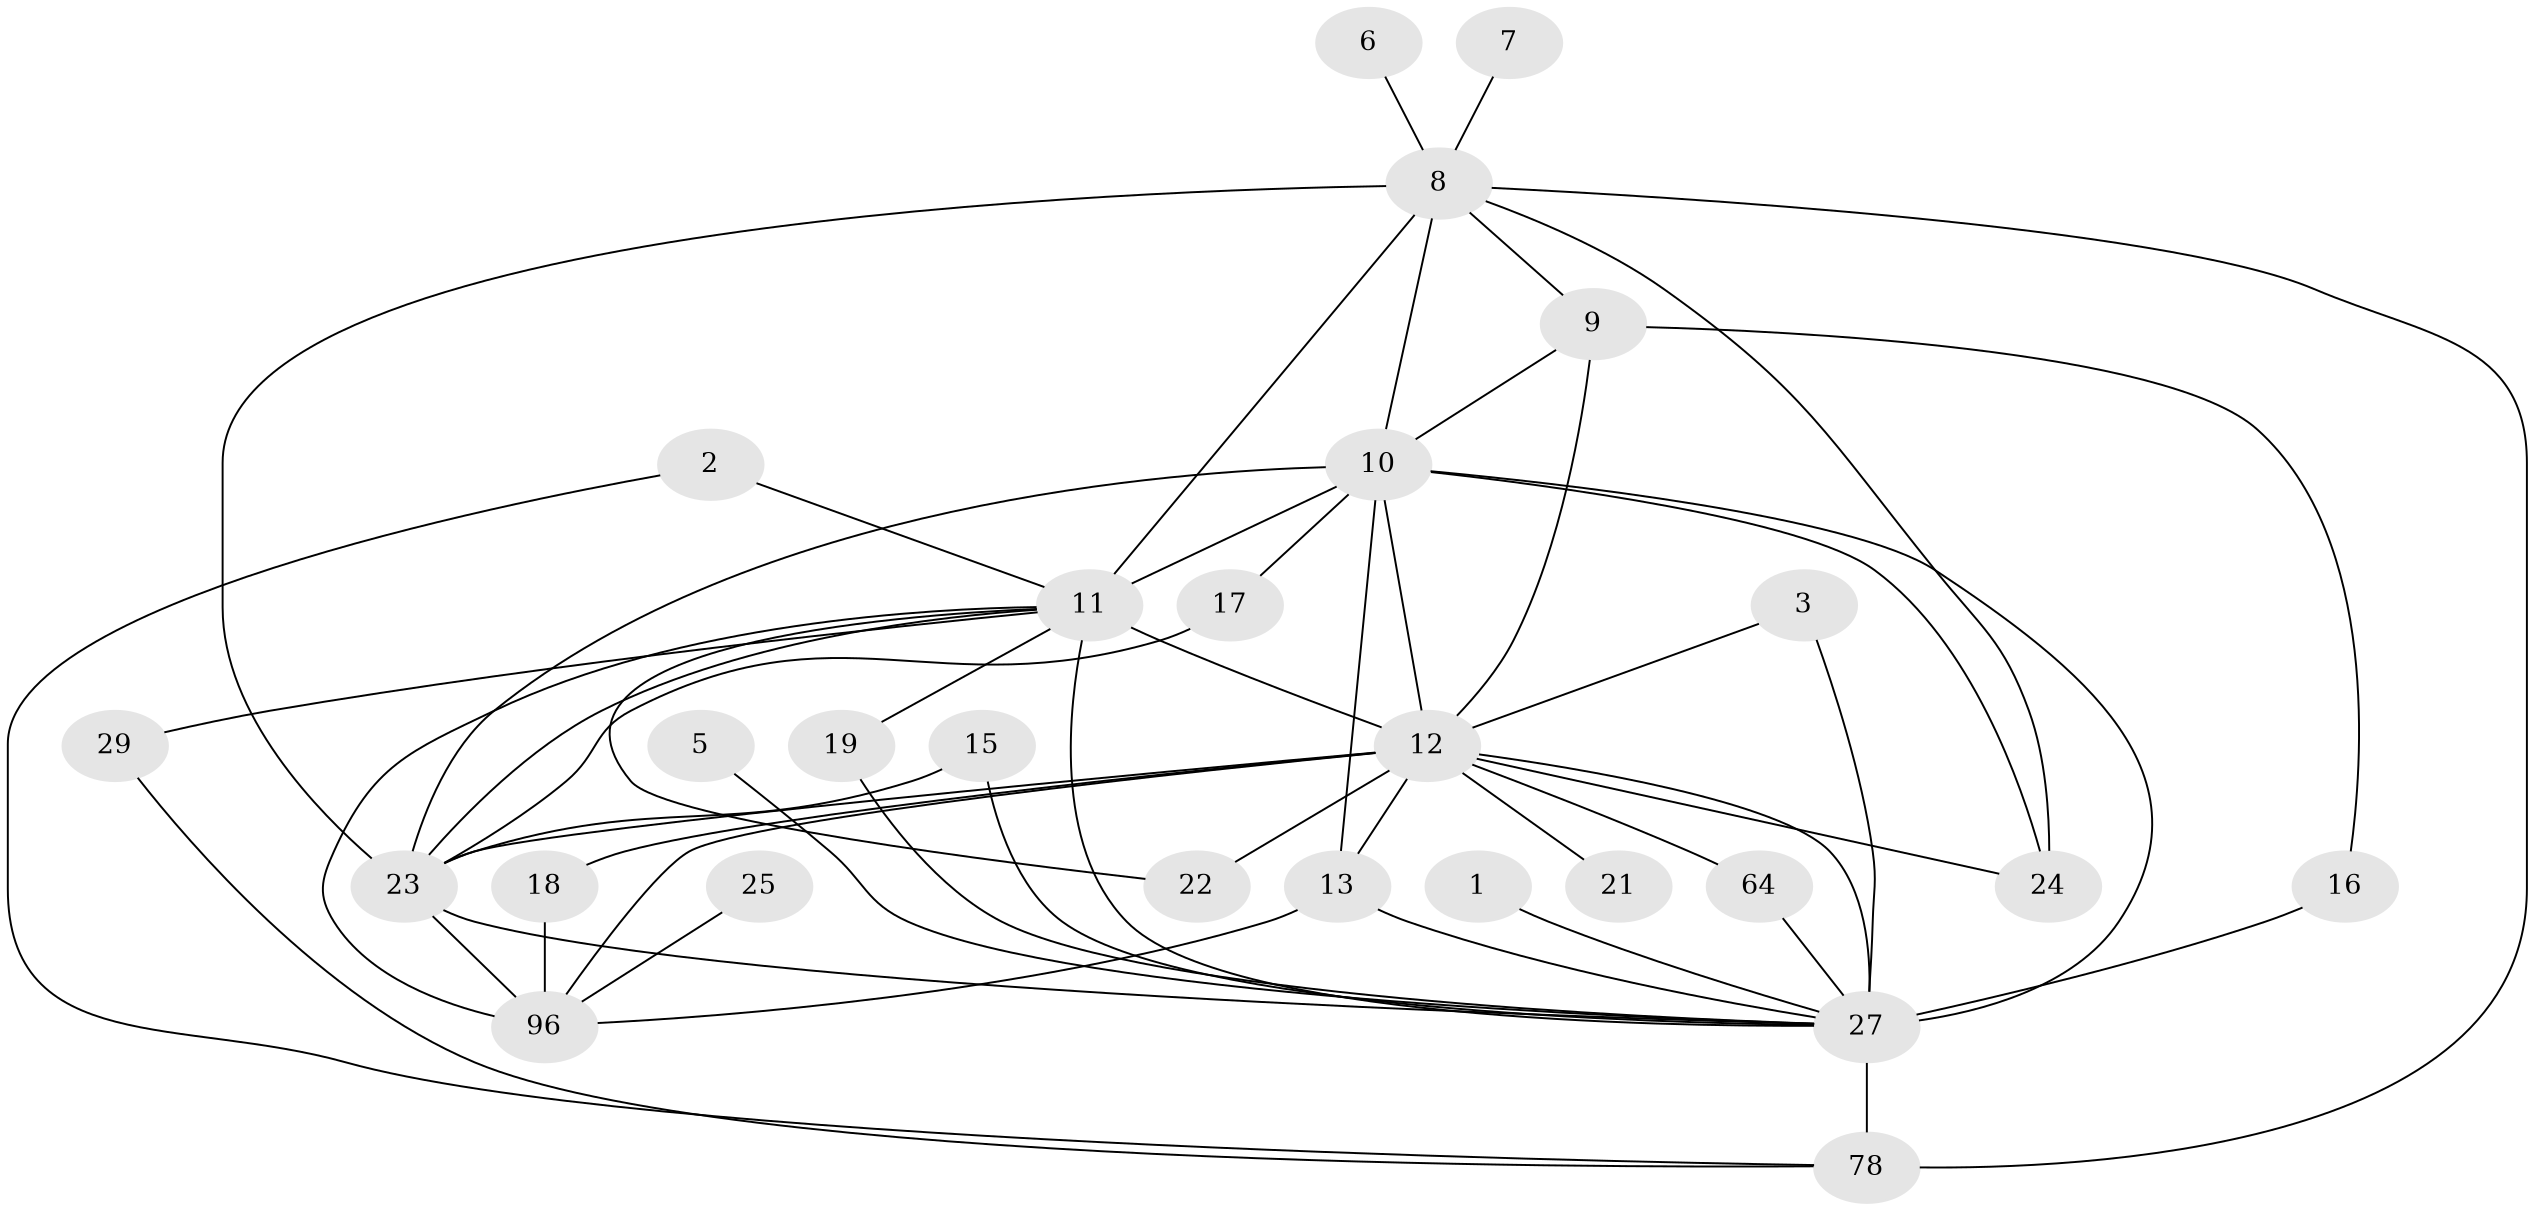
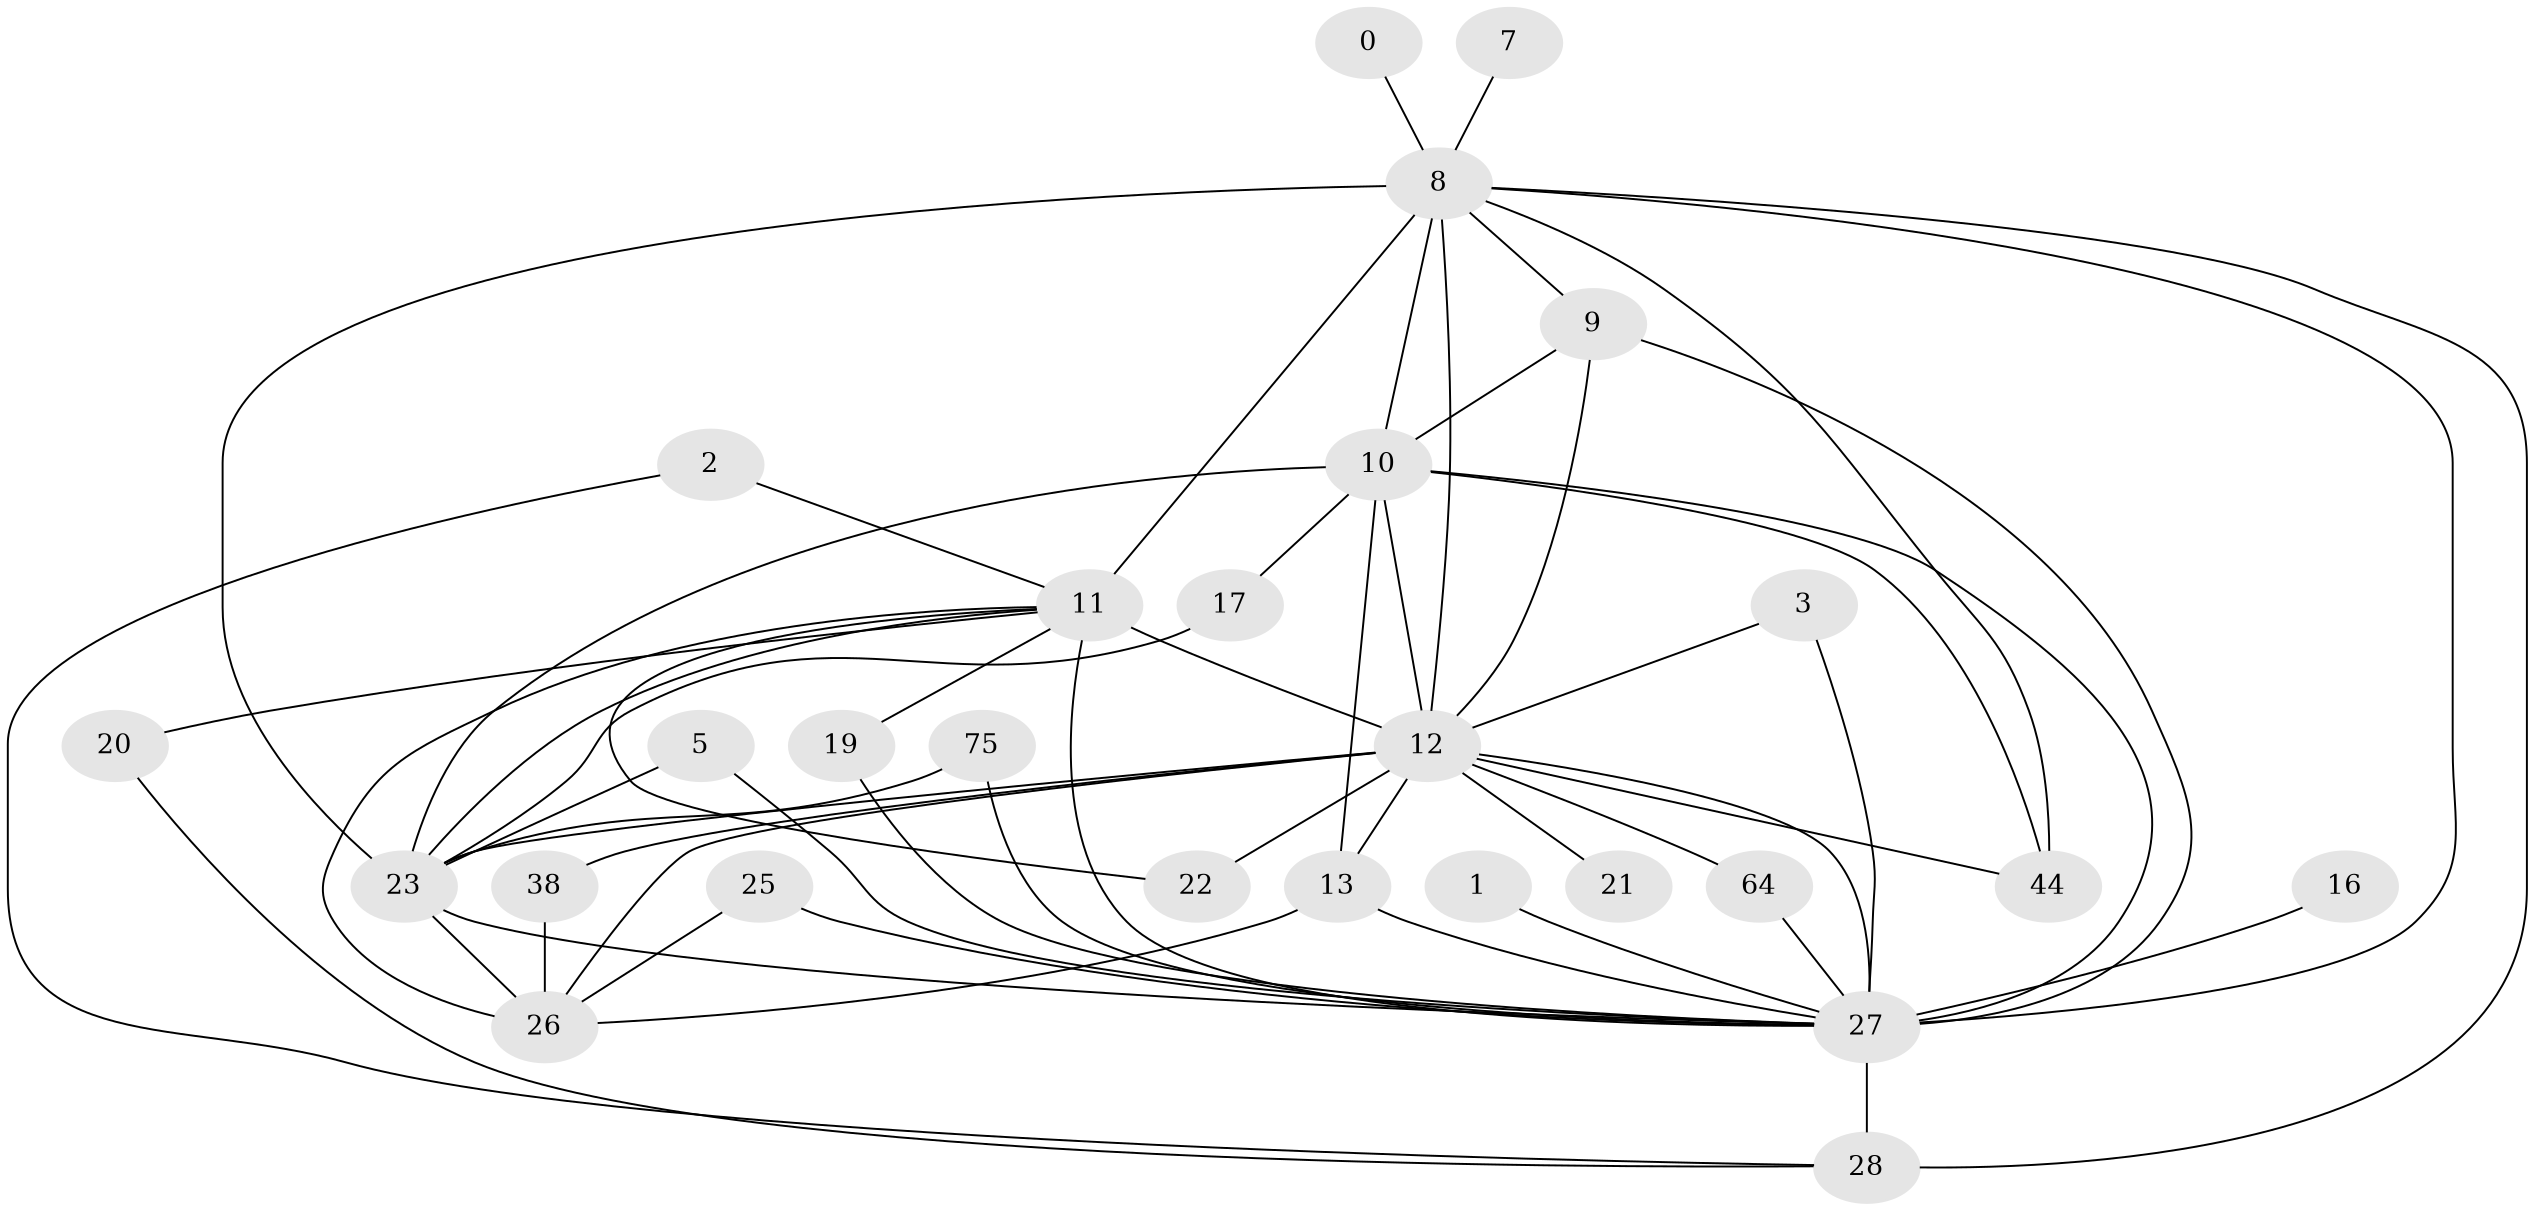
(1369, 43) -> (1369, 43)
(2178, 391) -> (2113, 644)
none -> (2441, 437)
none -> (1450, 453)
(1234, 535) -> none
(115, 746) -> (115, 746)
(982, 746) -> (982, 746)
none -> (552, 816)
(545, 887) -> (545, 887)
(2048, 887) -> (2048, 887)
none -> (1304, 998)
(545, 1027) -> (545, 1027)
(1867, 1168) -> (1867, 1168)
